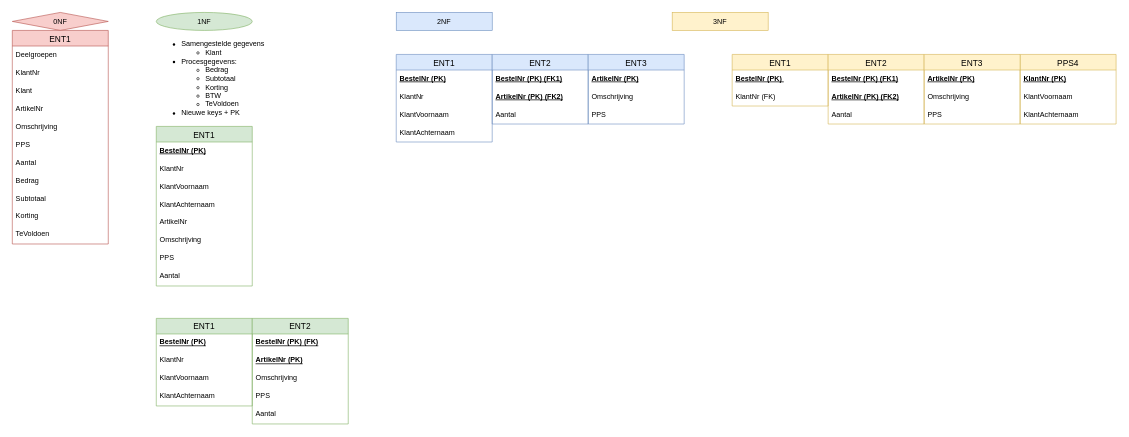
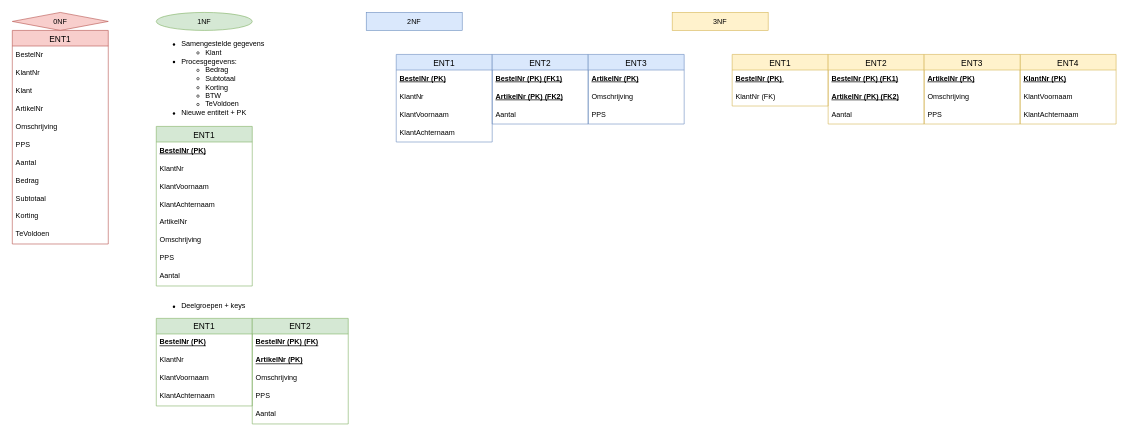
(444, 21) -> (414, 21)
(37, 54) -> (31, 54)
(1068, 63) -> (1068, 63)
(200, 78) -> (200, 78)
none -> (204, 306)
